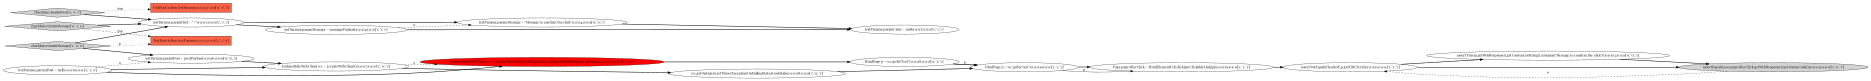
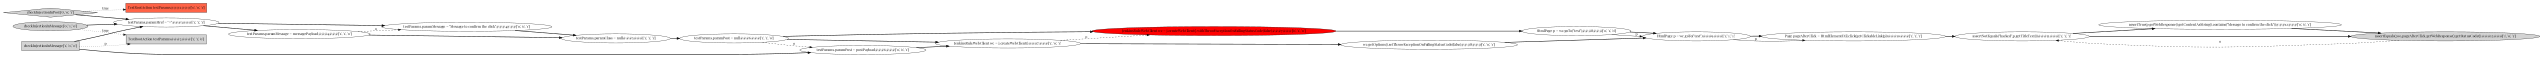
(58, 26) -> (50, 26)
(115, 32) -> (101, 32)
none -> (674, 38)
(191, 41) -> (166, 39)
(58, 46) -> (50, 46)
